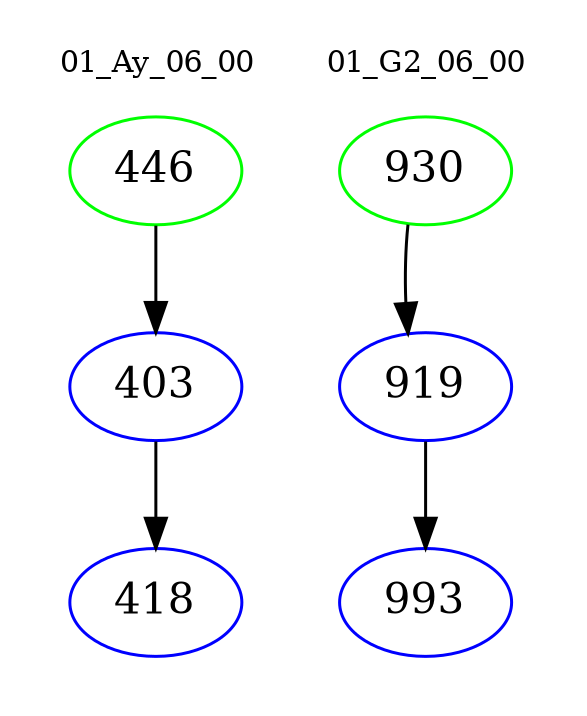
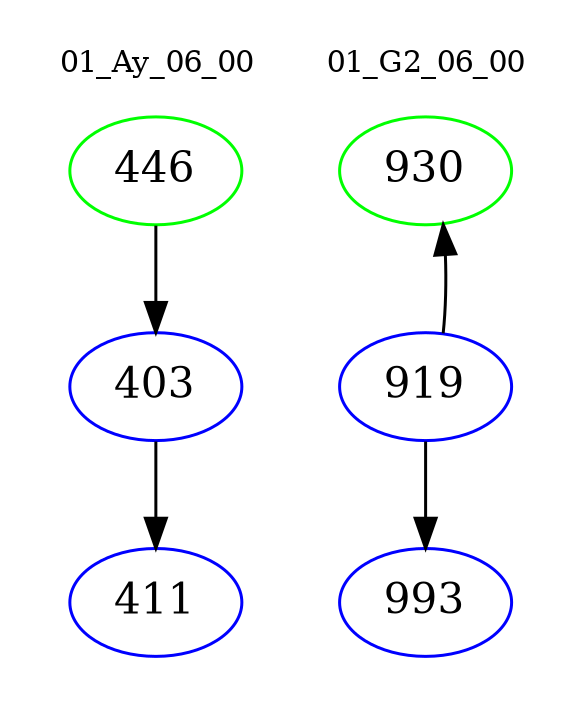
(406, 264) -> (446, 294)
(156, 602) -> (156, 602)
